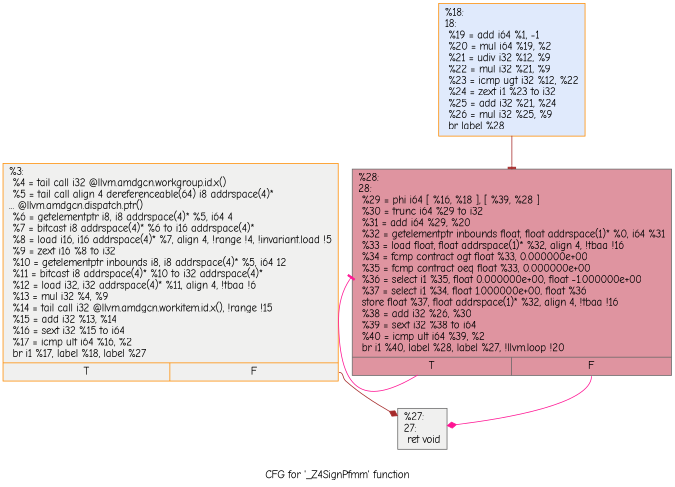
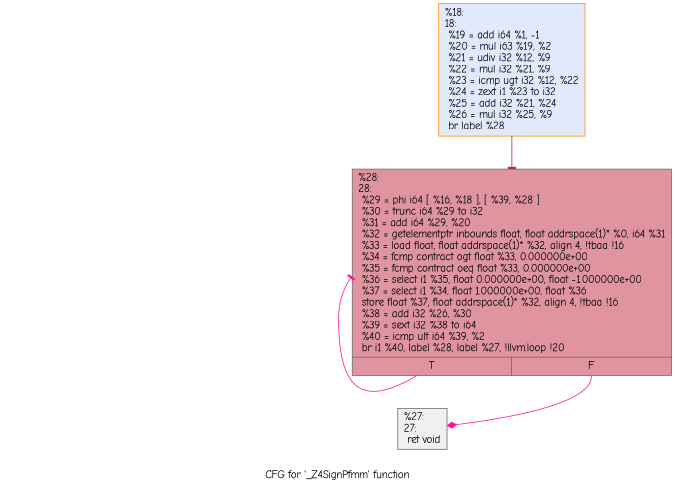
(498, 47) -> (498, 47)
(171, 272) -> none
